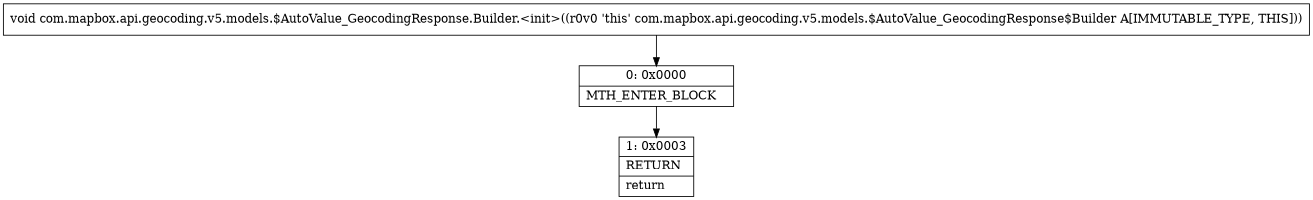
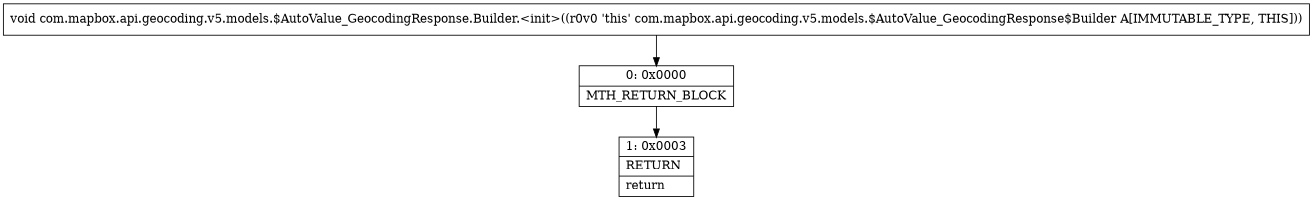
(651, 96) -> (656, 96)
